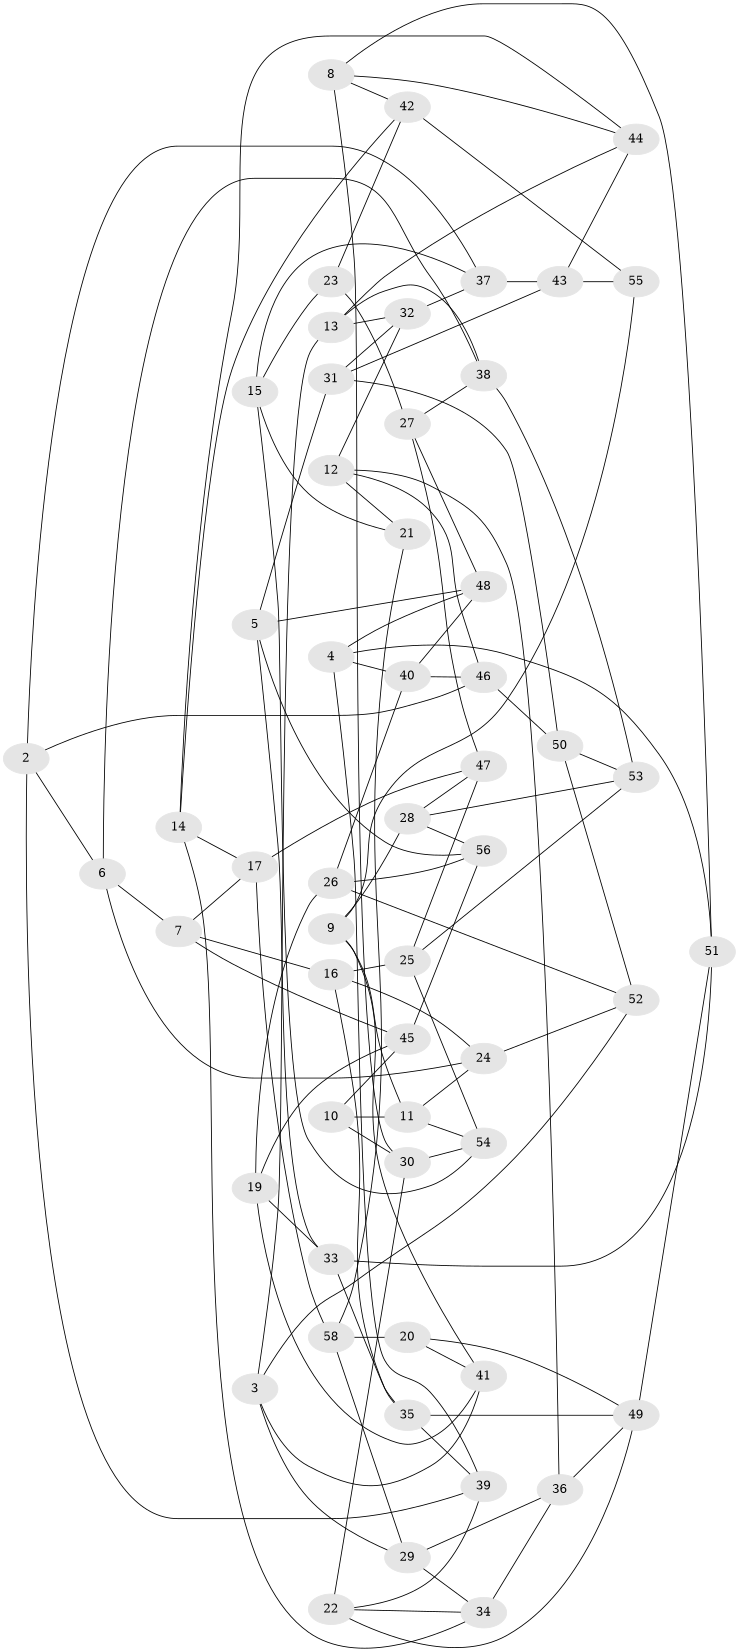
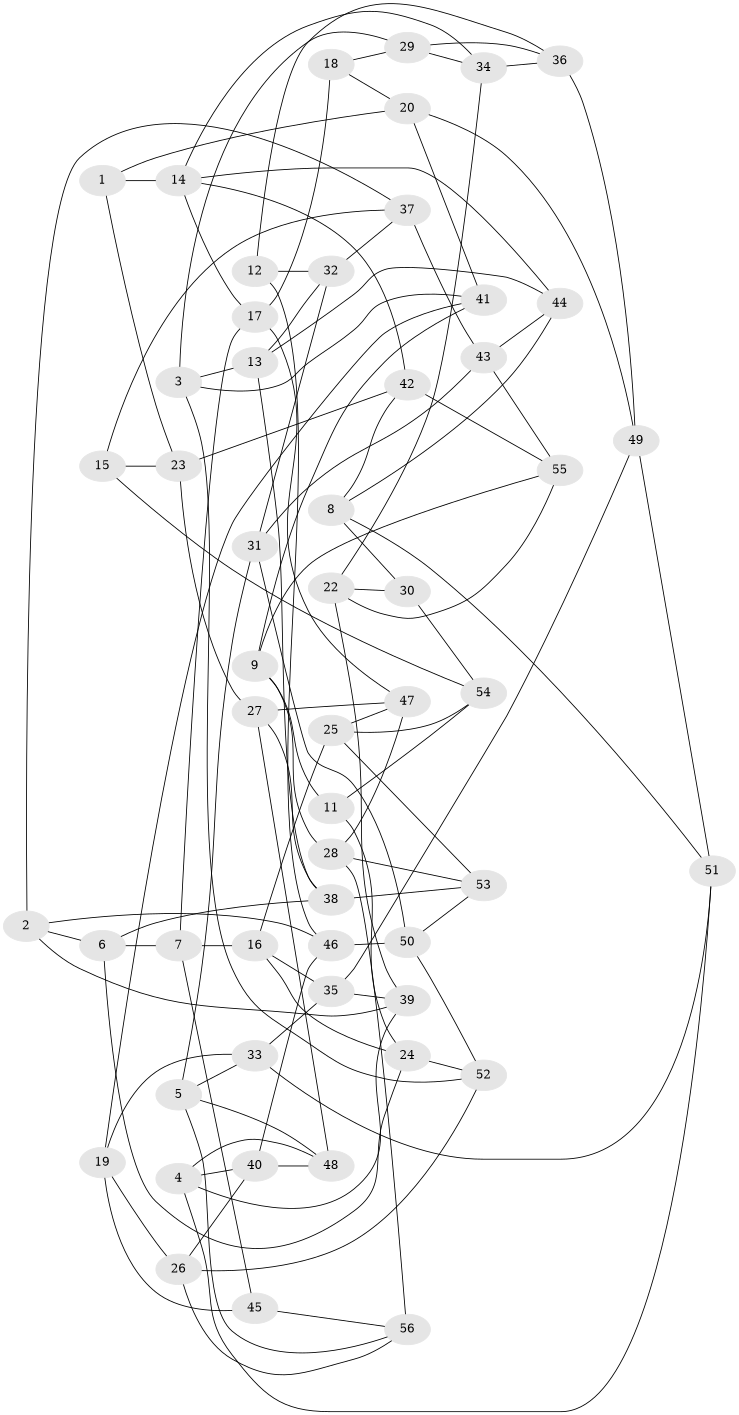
none -> (103, 181)
(408, 534) -> none
(331, 1117) -> none
(331, 1337) -> (331, 65)
(540, 1611) -> (475, 594)
